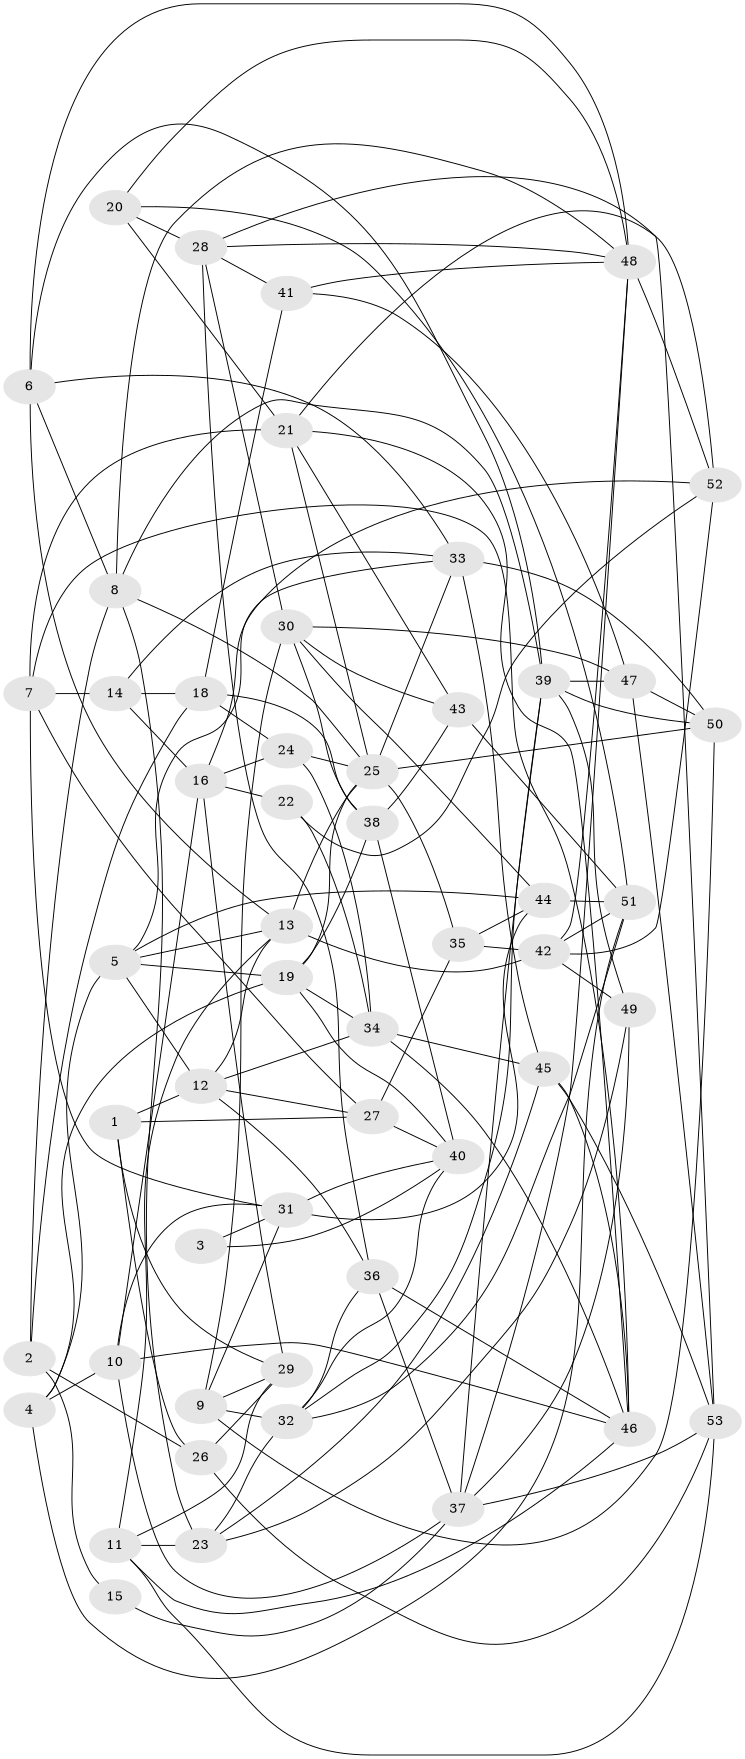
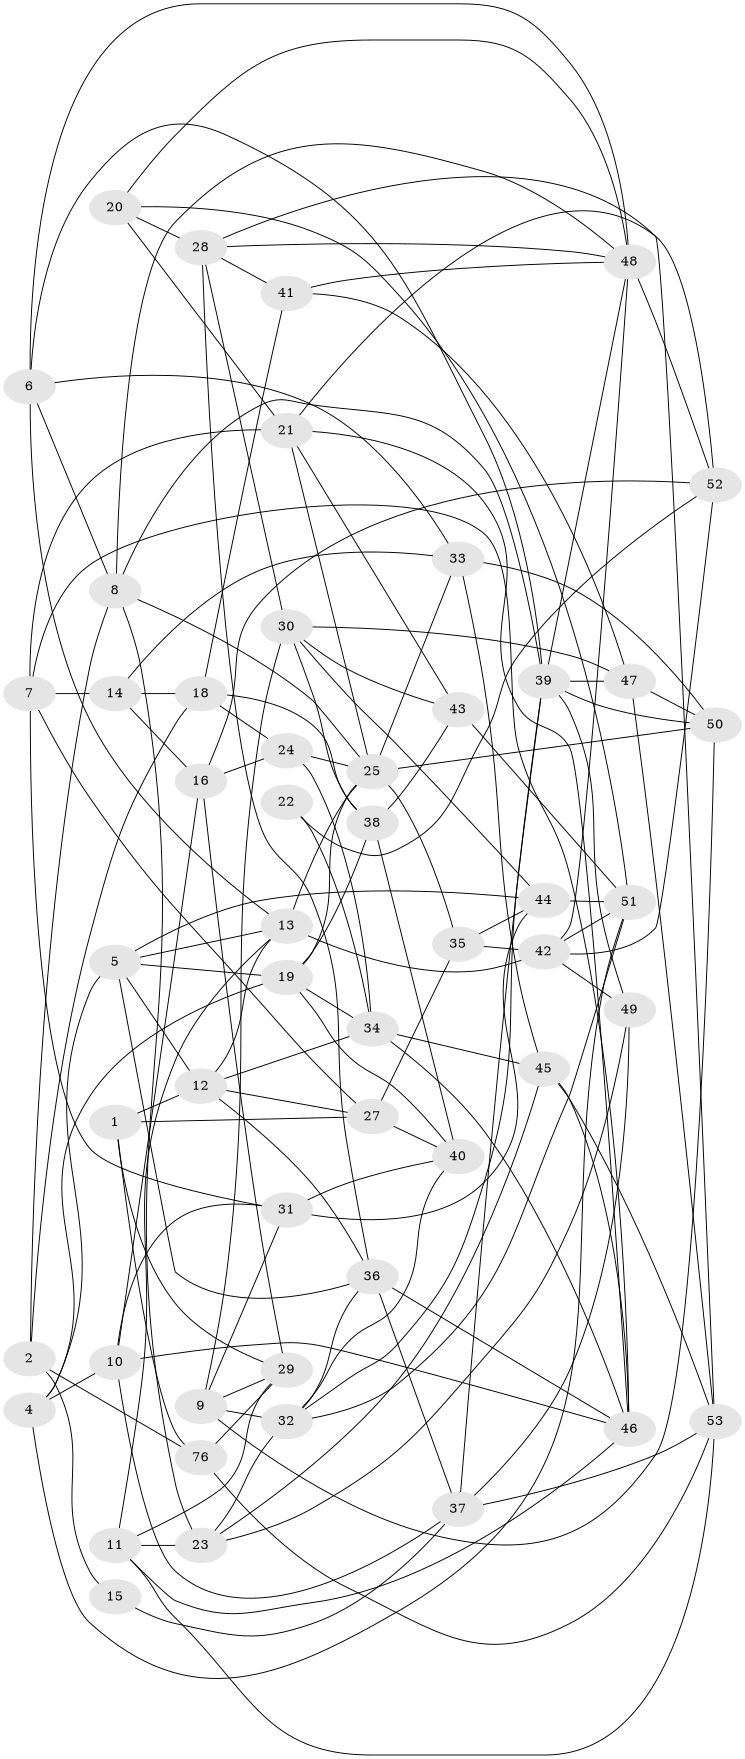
(208, 734) -> (164, 1215)
(244, 792) -> none
(579, 984) -> (587, 472)
(201, 1246) -> none
(201, 1458) -> (201, 1458)
